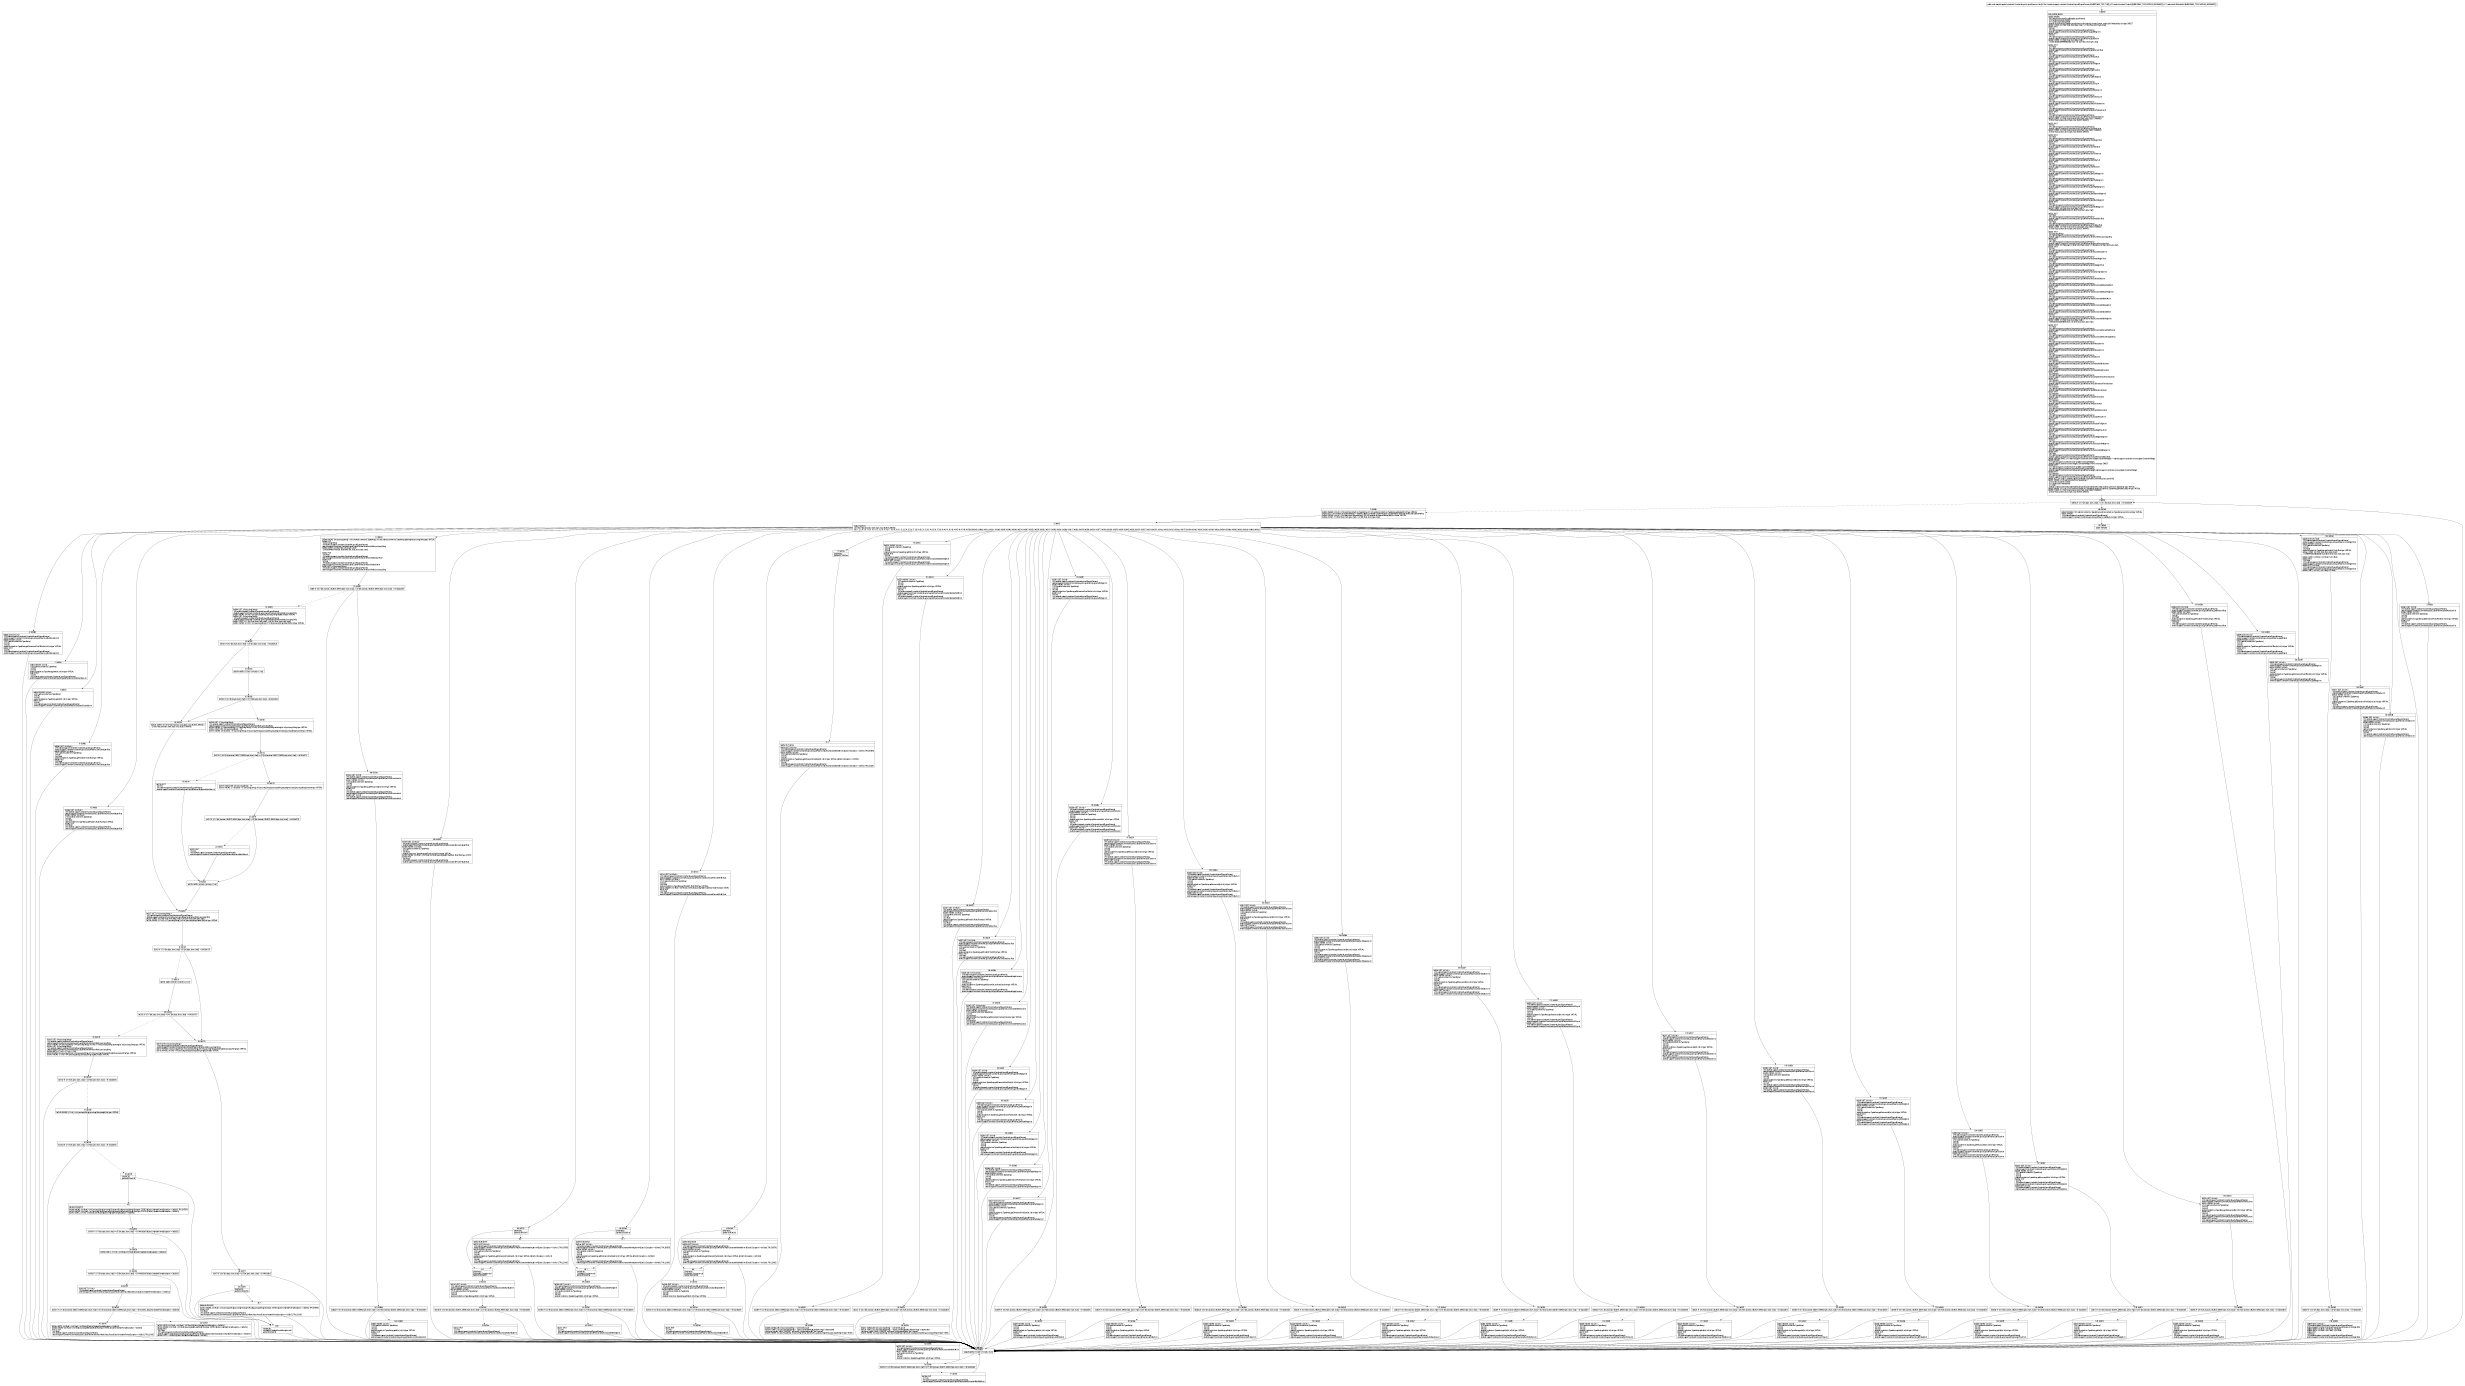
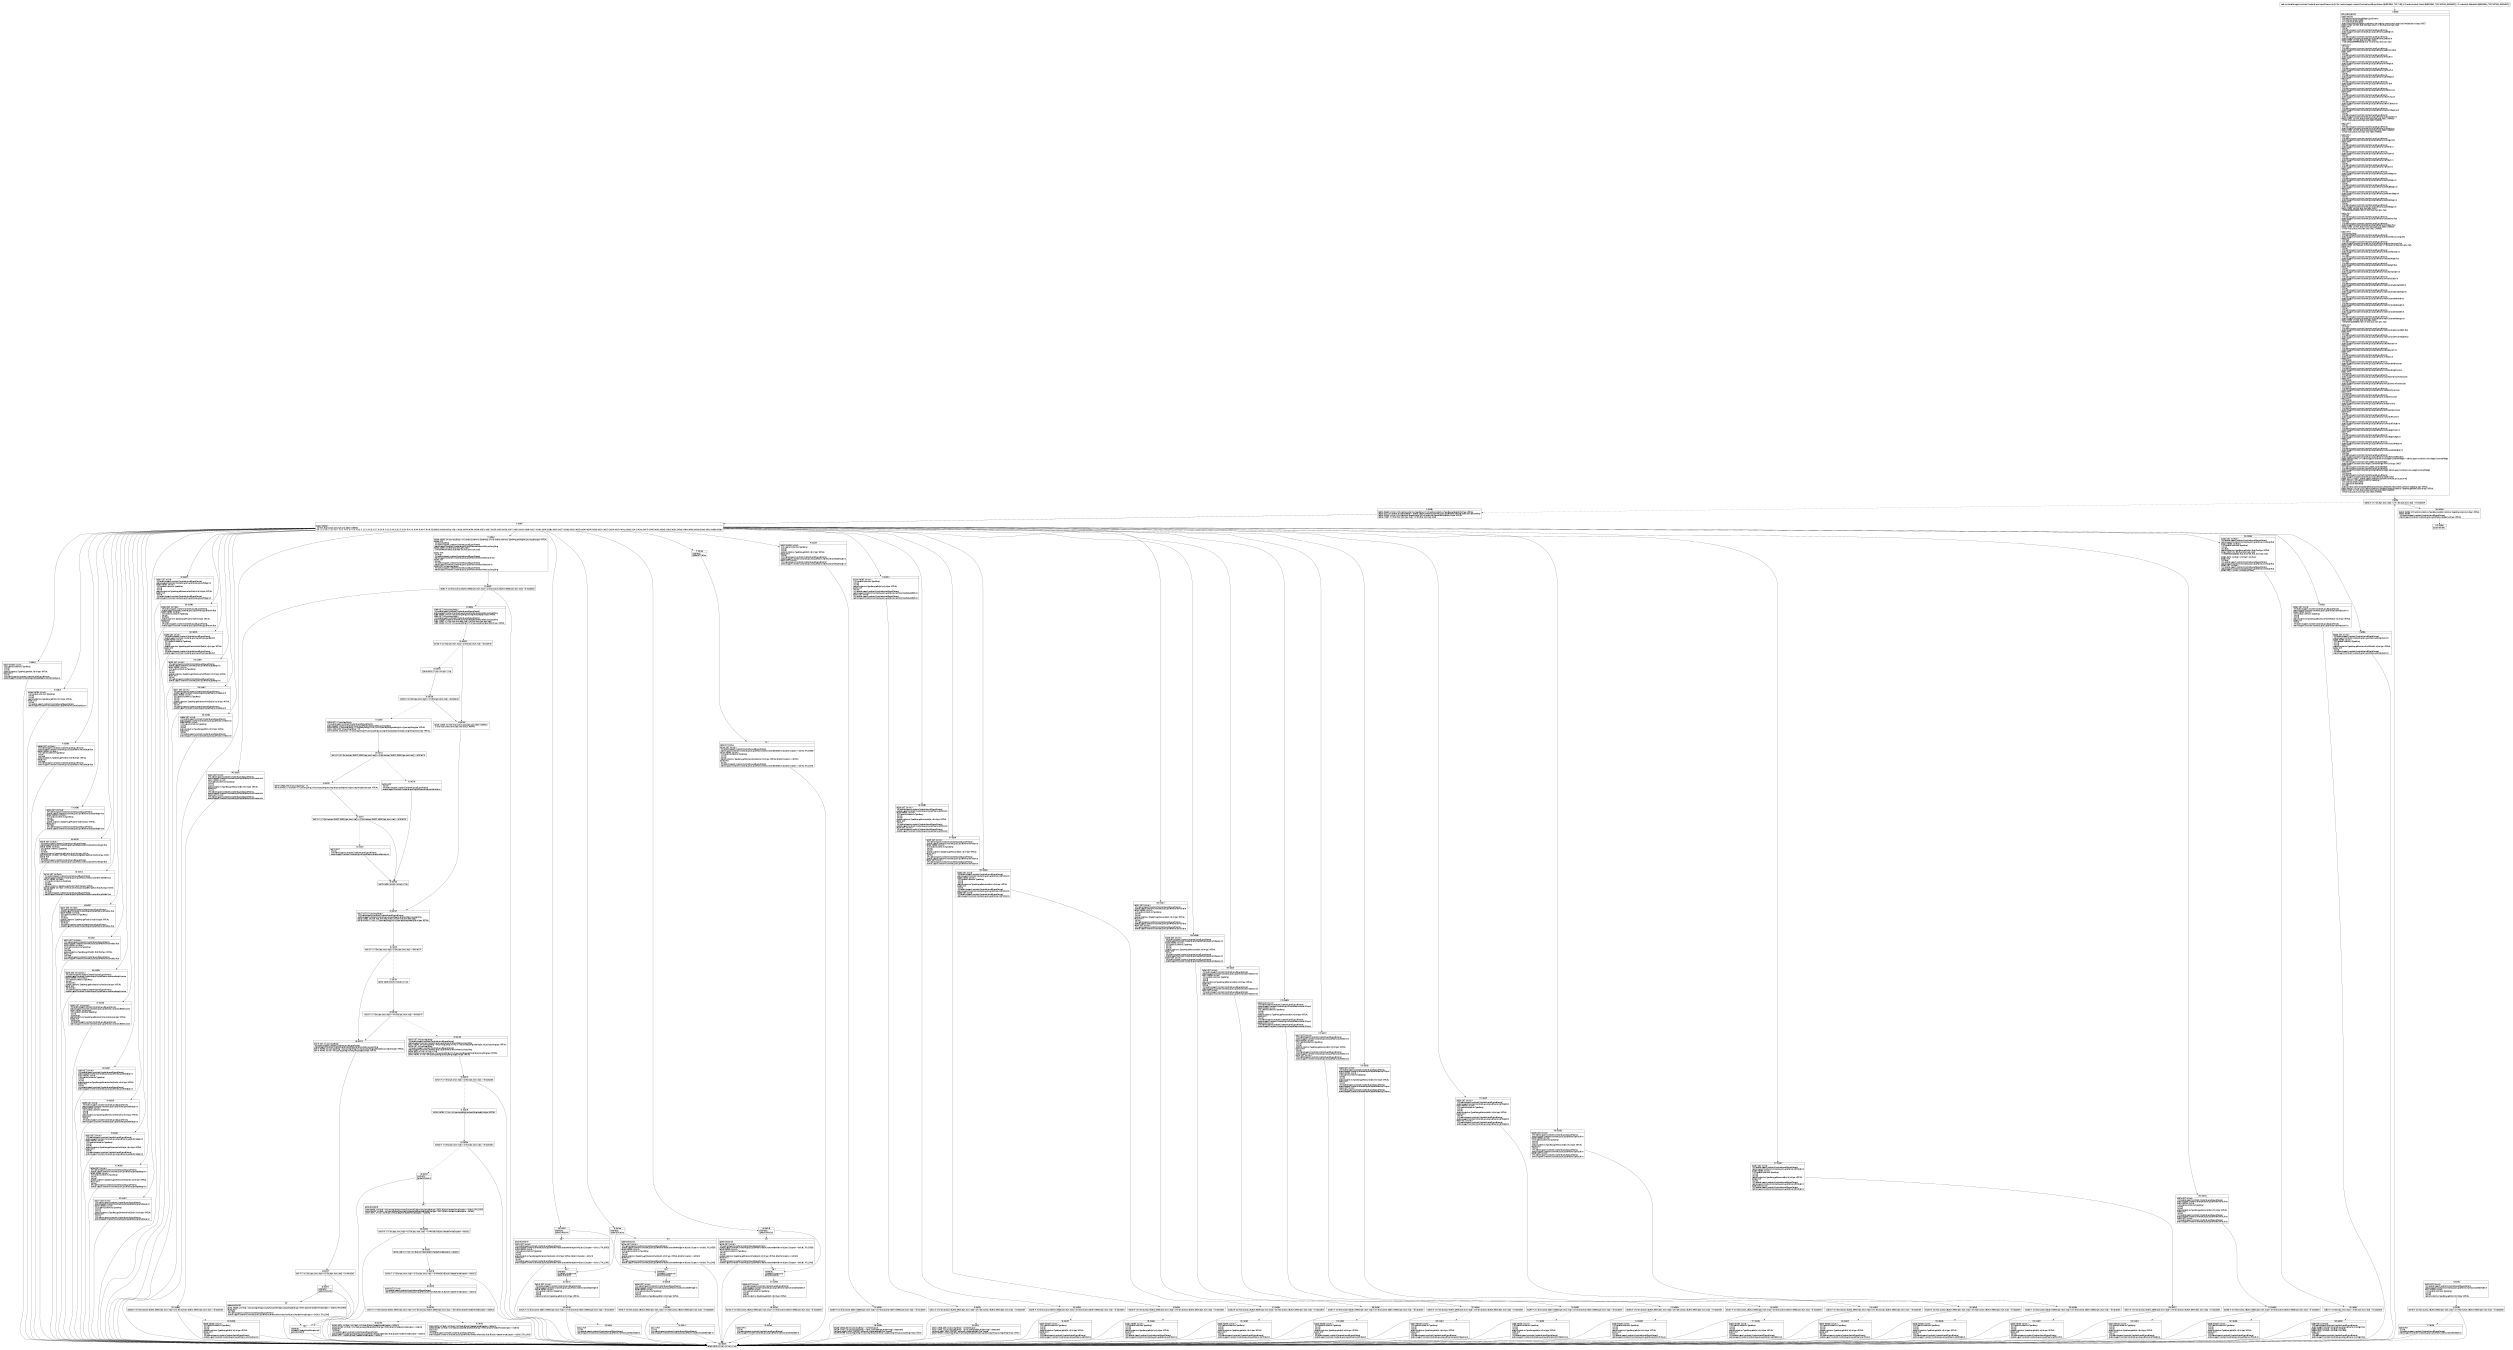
(960, 1360) -> (1616, 1343)
